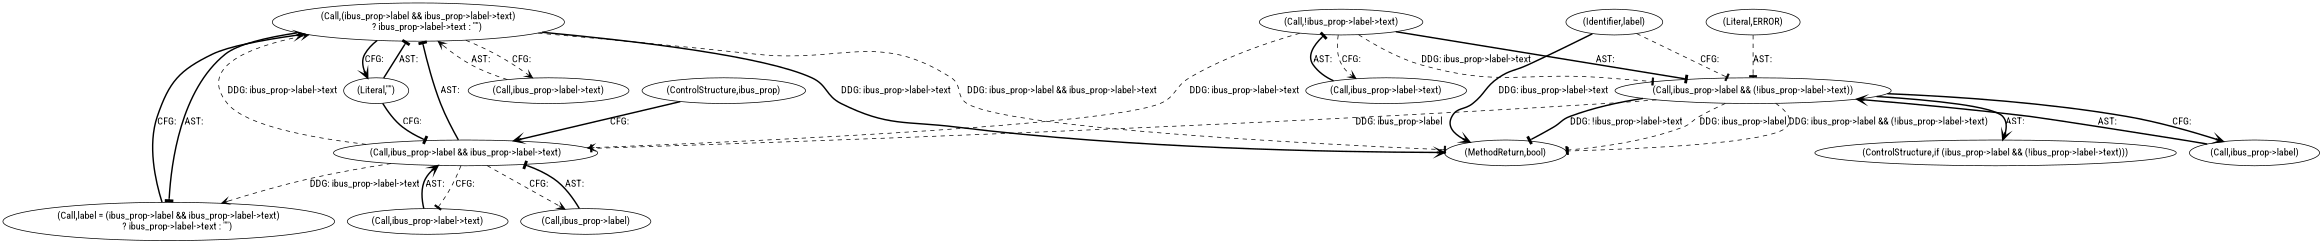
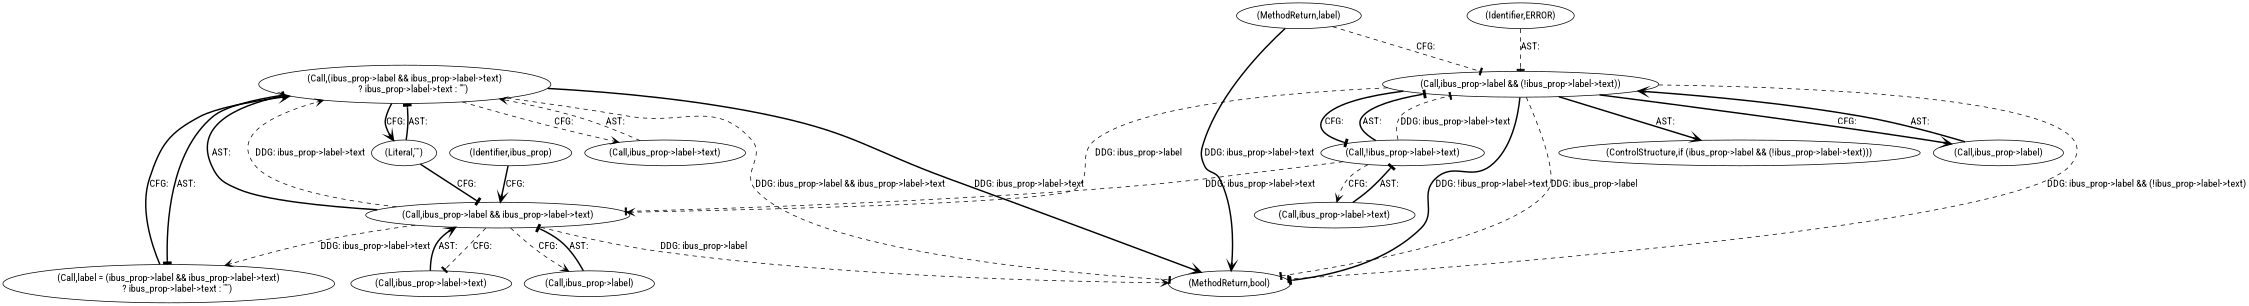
(1614, 22) -> (1299, 16)
(1753, 22) -> (1521, 16)
(724, 91) -> (511, 153)
none -> (1343, 105)
(1152, 127) -> (1084, 176)
(939, 130) -> (1094, 189)
none -> (850, 270)
